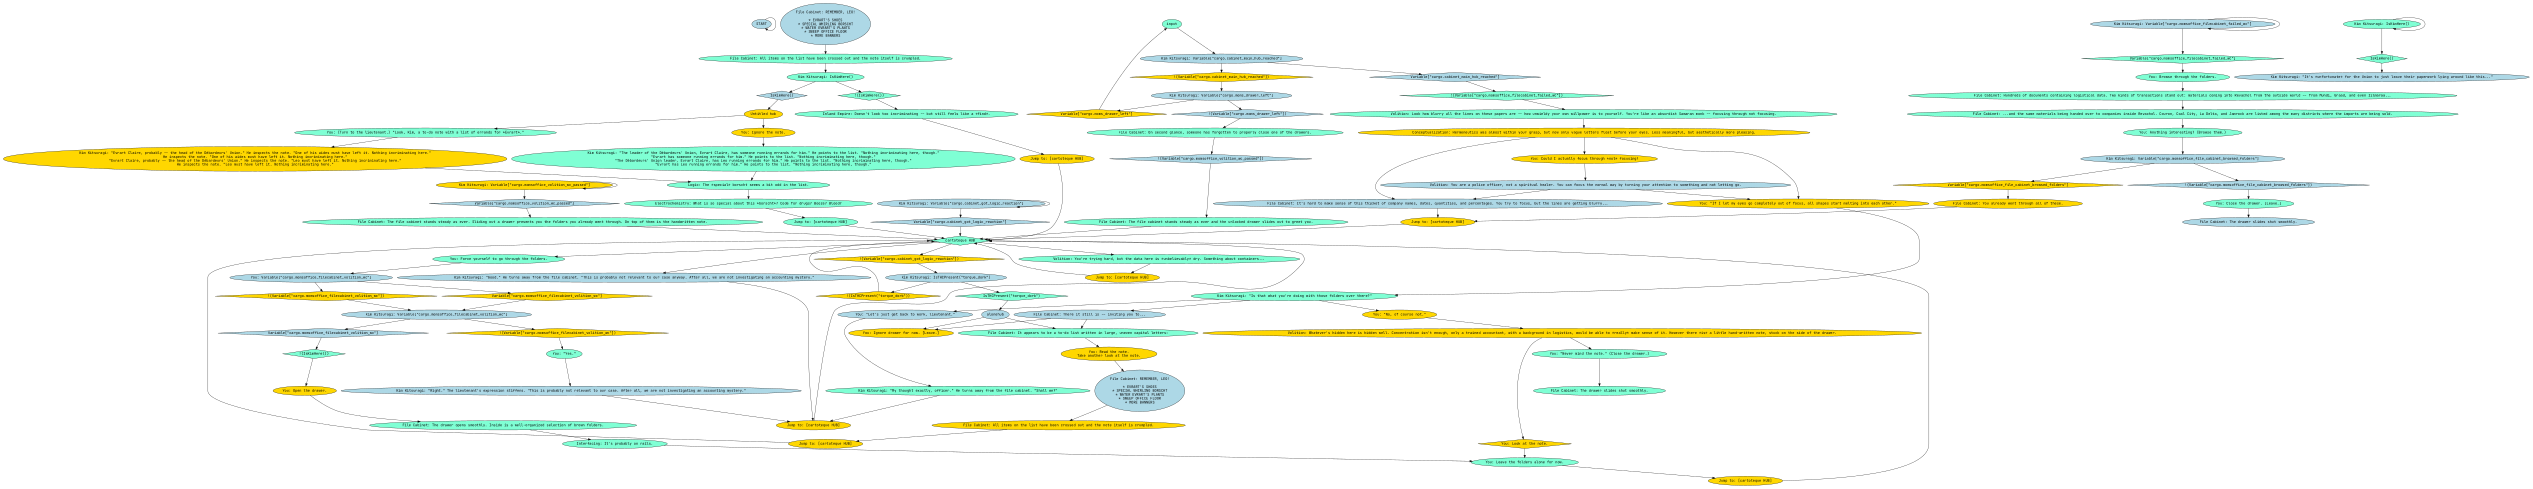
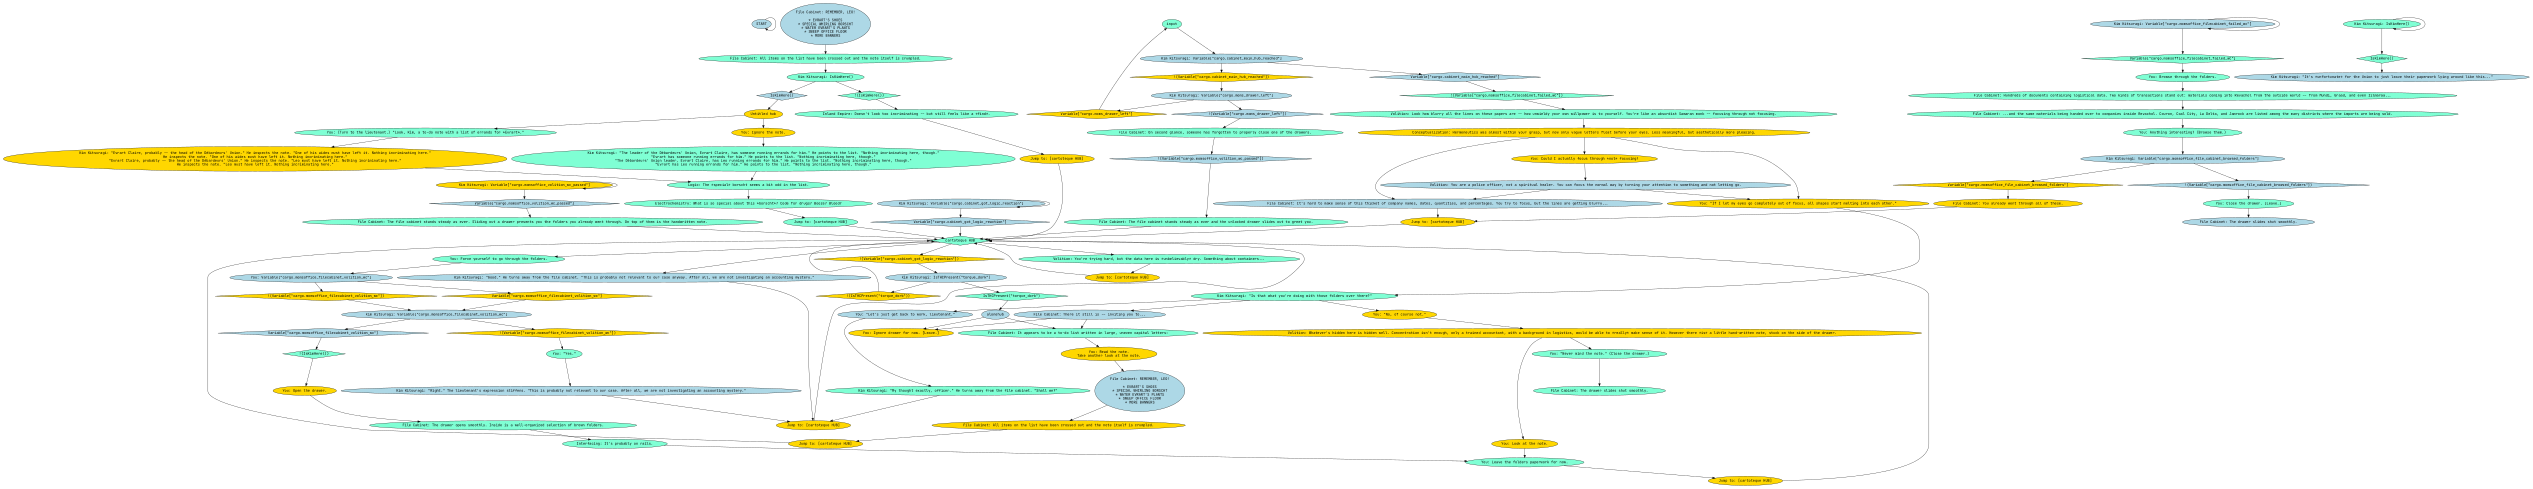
(1525, 444) -> (1525, 444)
(1525, 462) -> (1525, 462)
